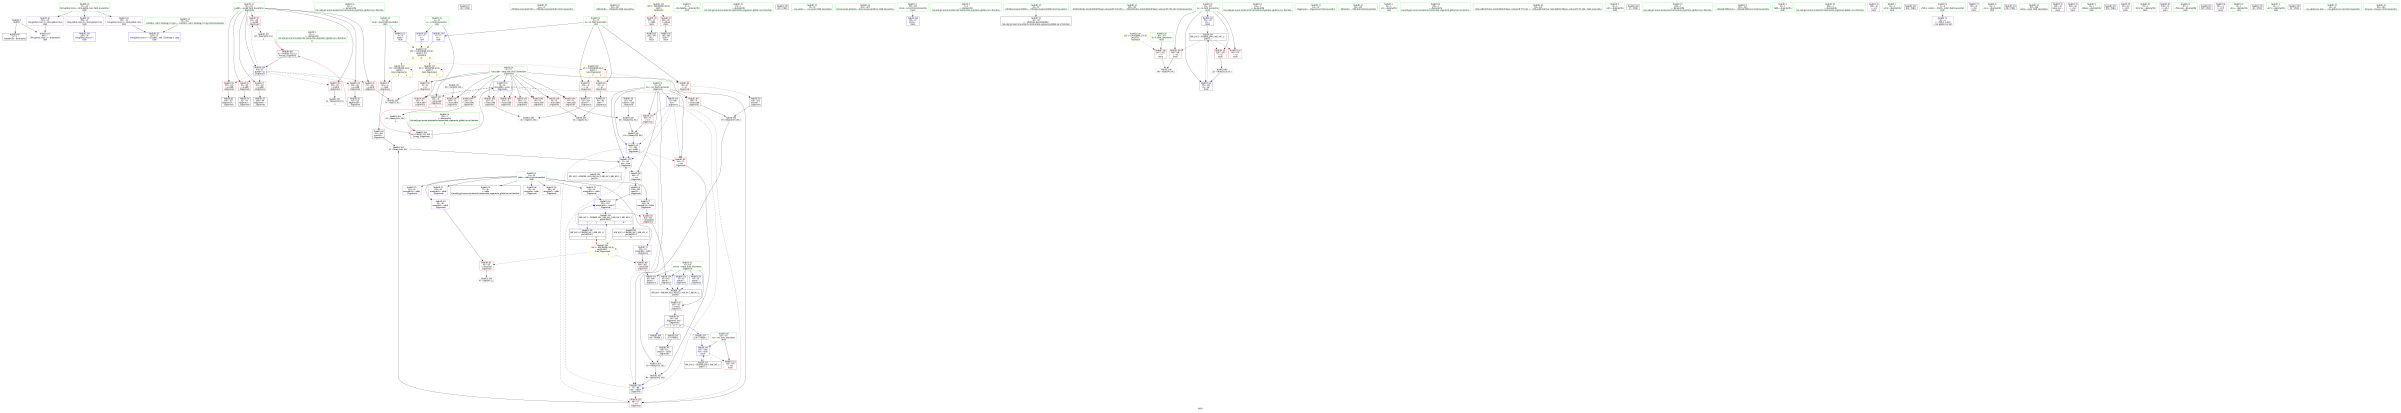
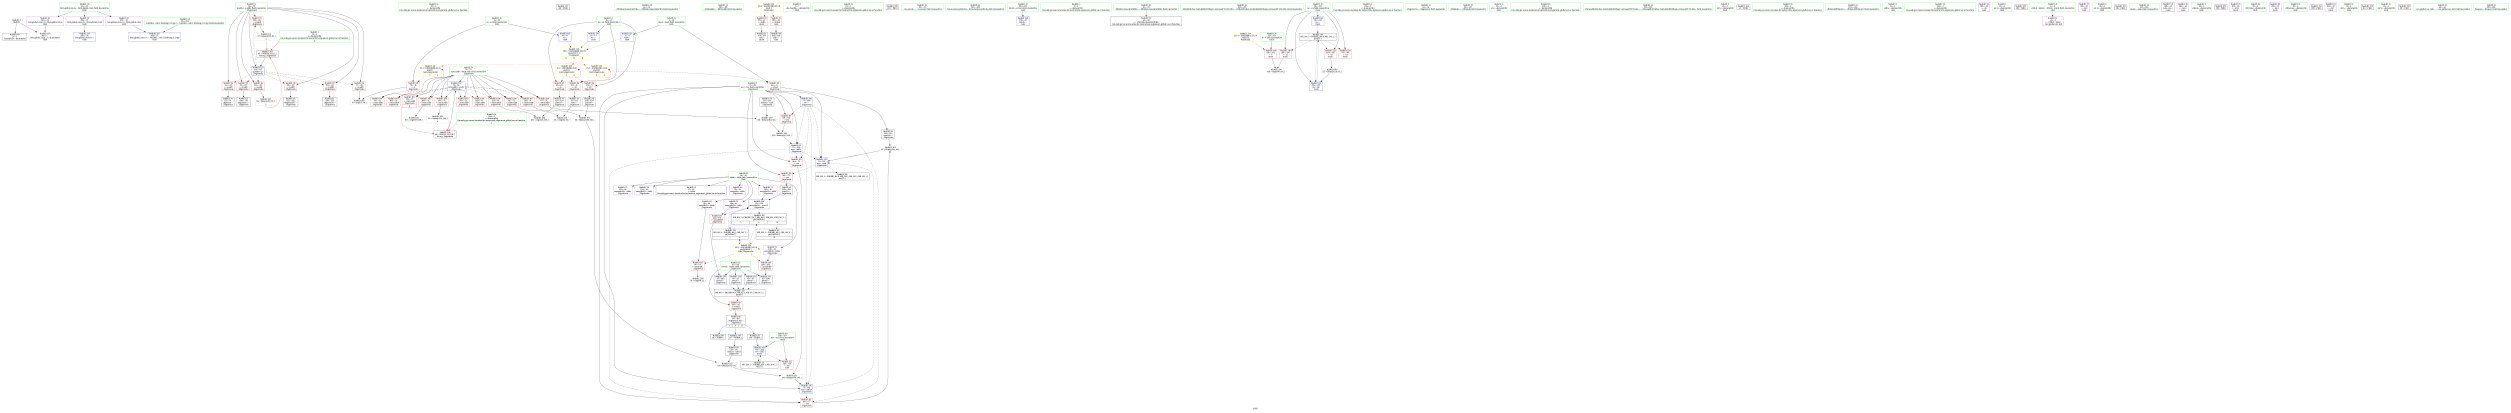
(453, 92) -> (419, 111)
(551, 190) -> none
